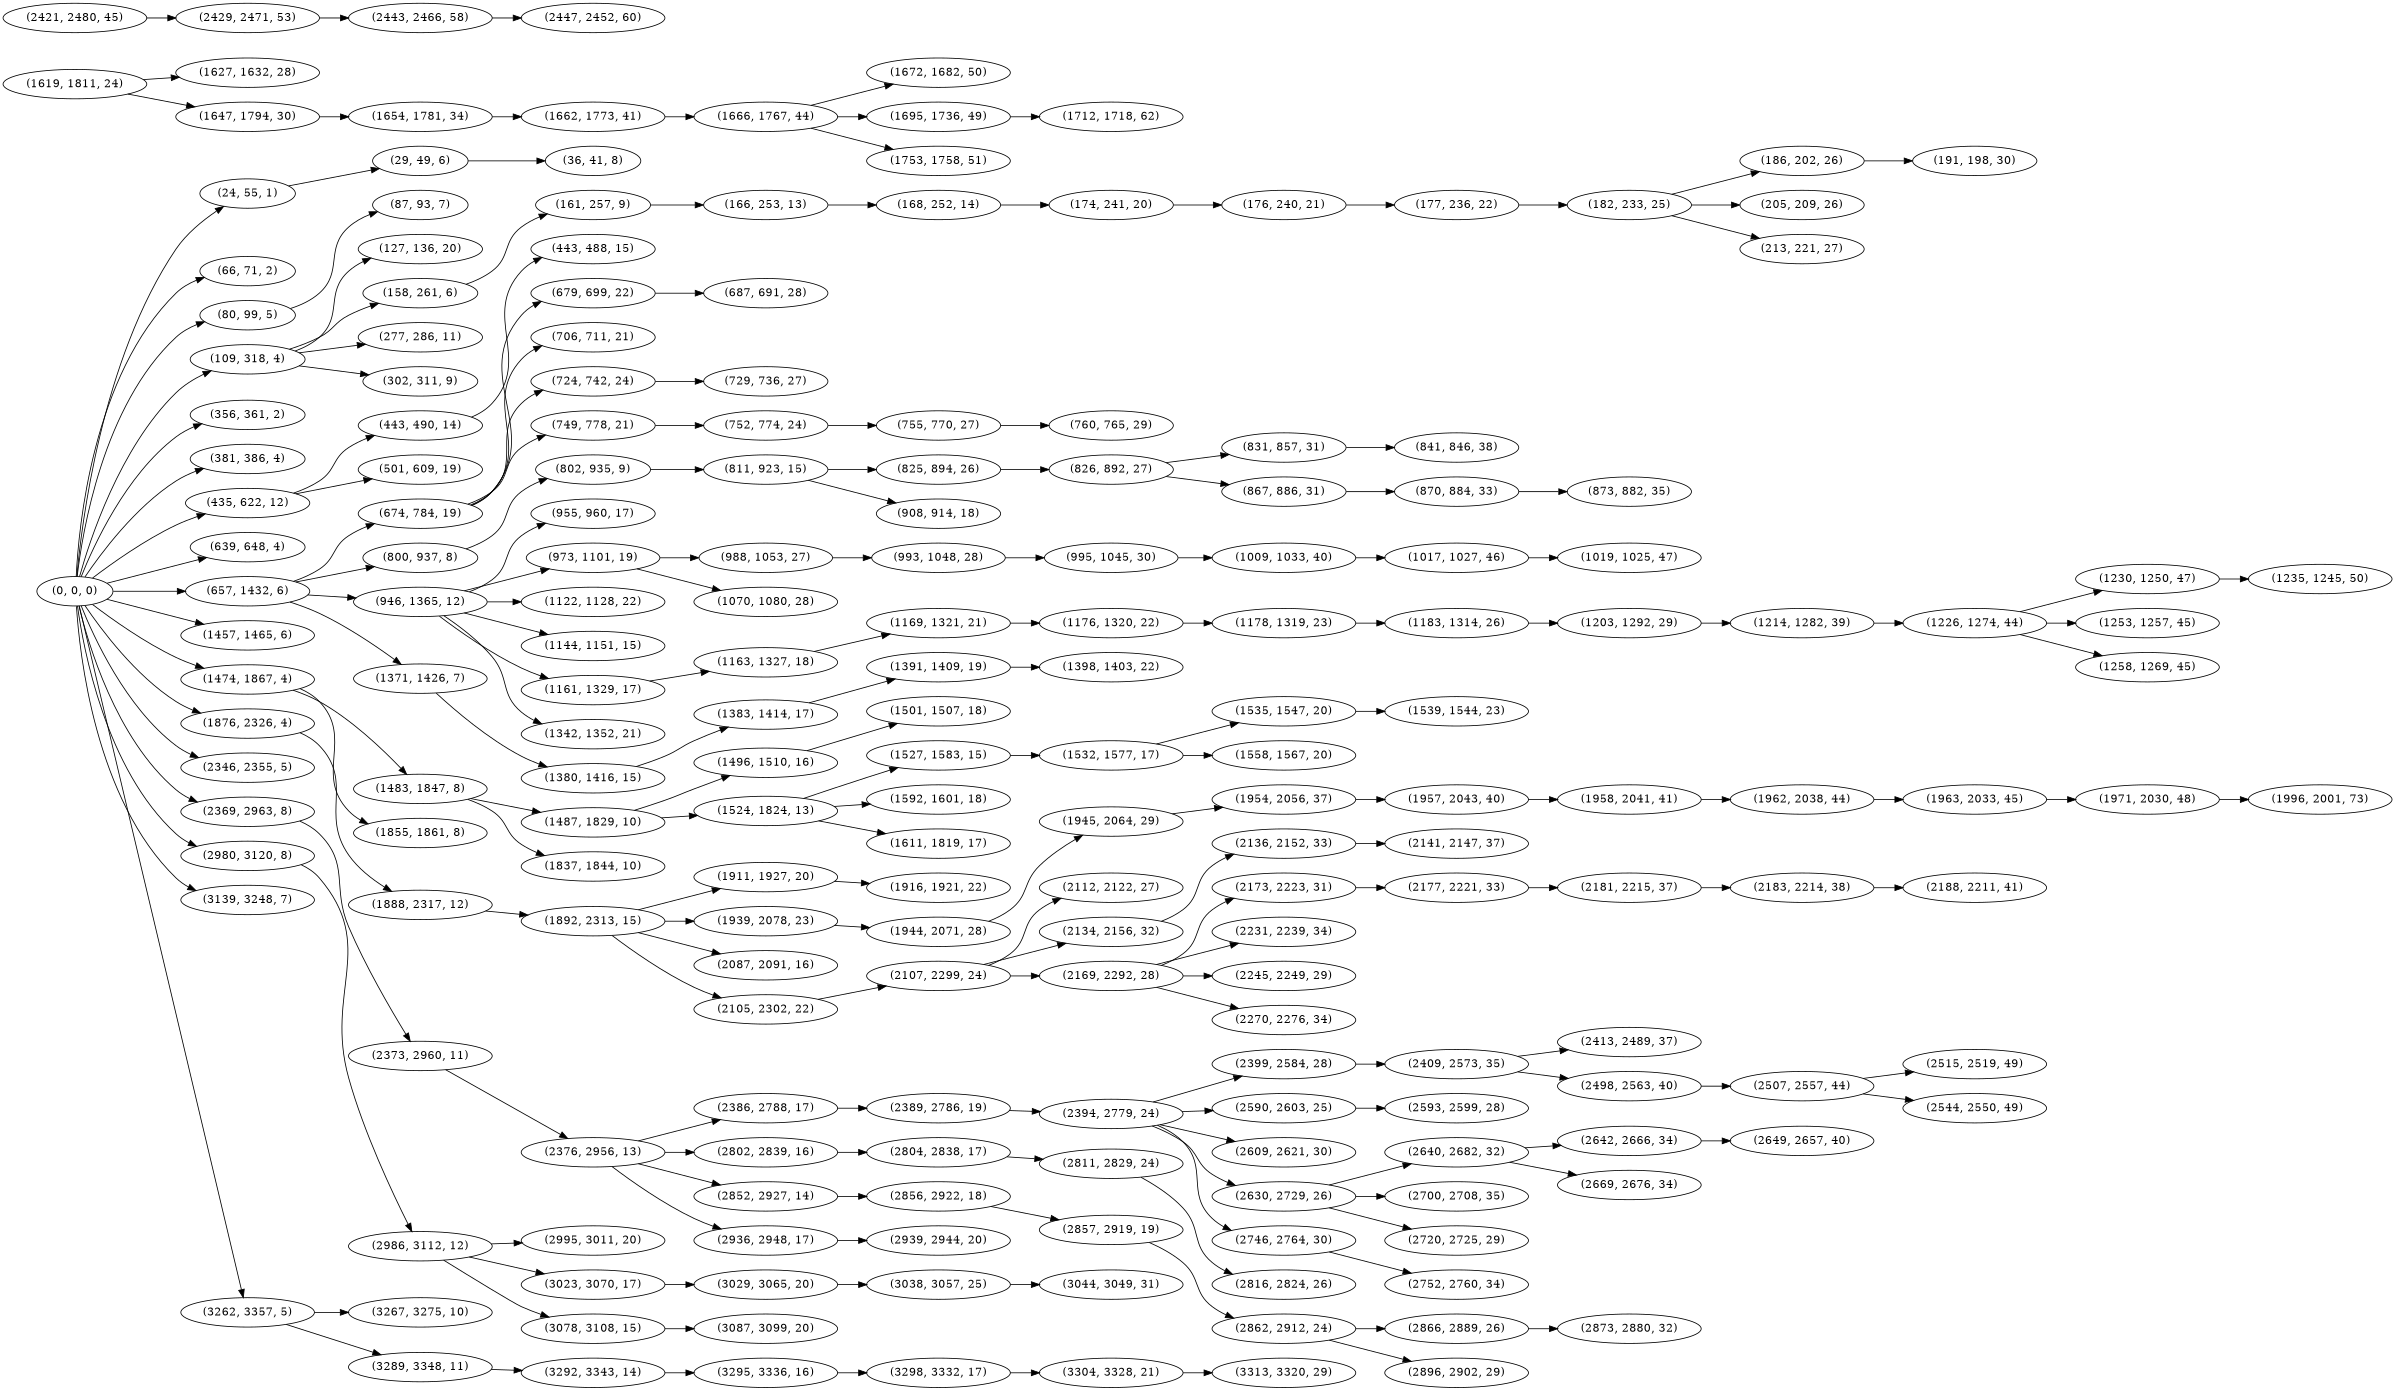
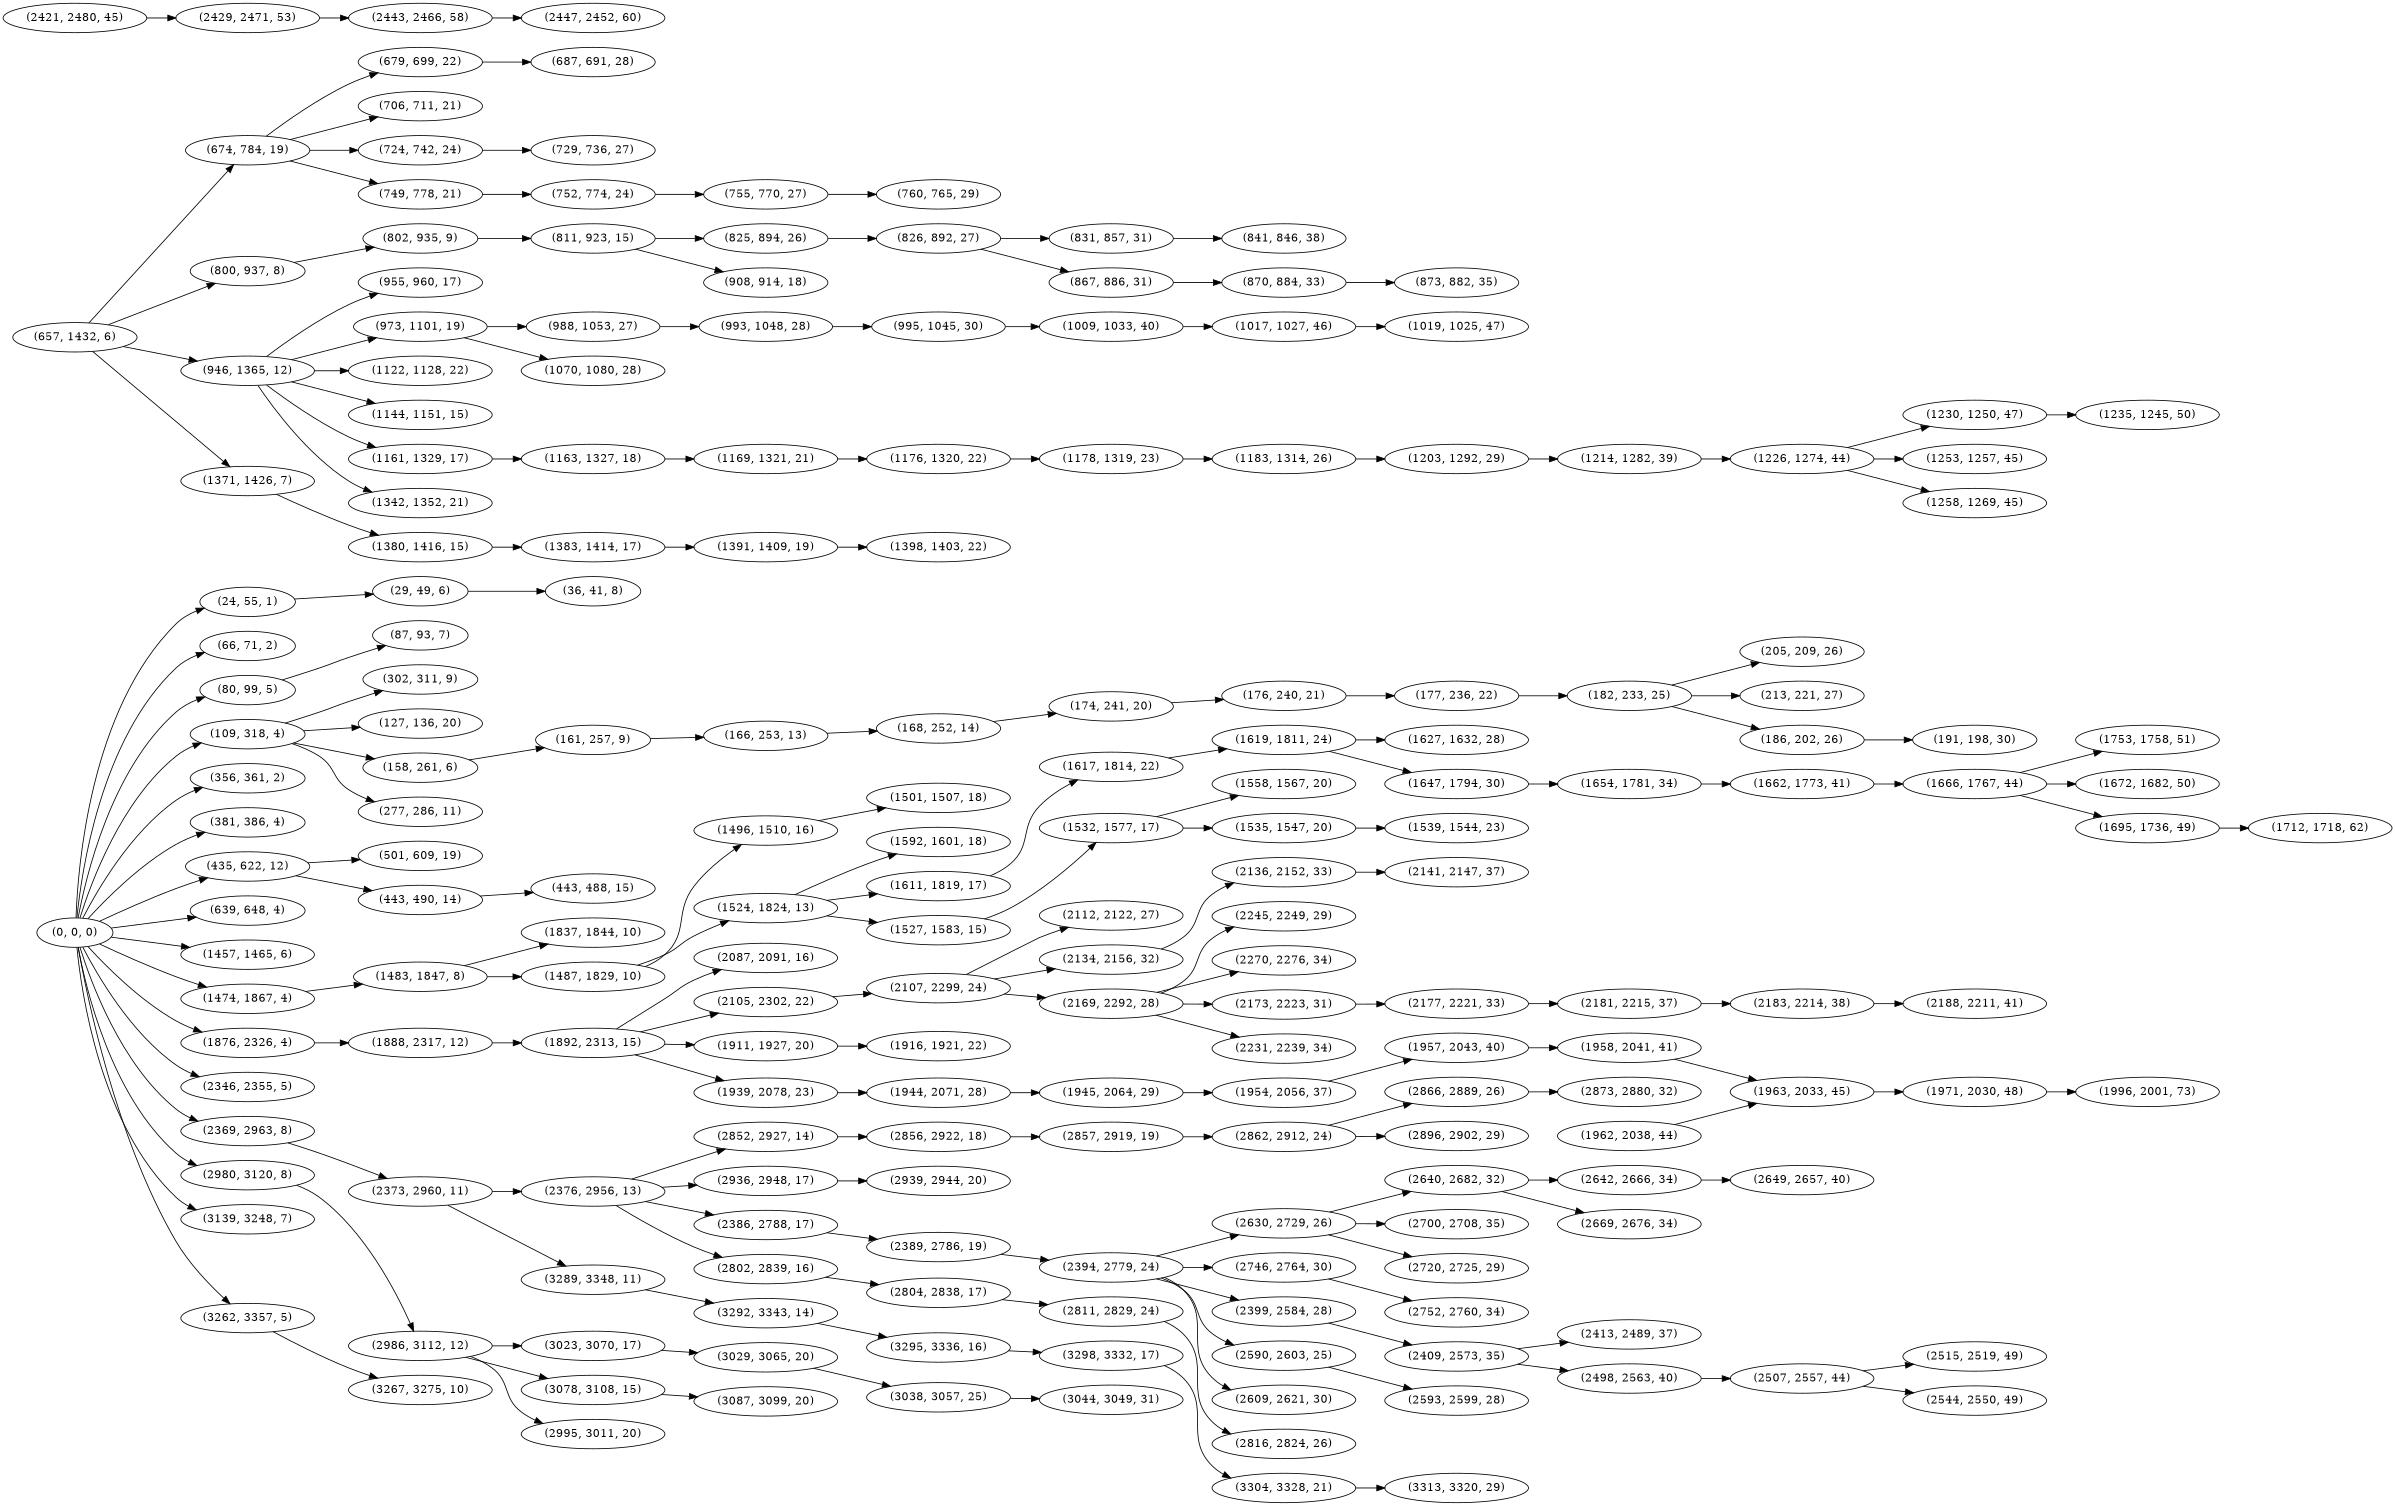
(145, 591) -> none
none -> (1111, 767)
(1712, 800) -> (1712, 1069)
(420, 833) -> none
(330, 1338) -> (503, 1234)
